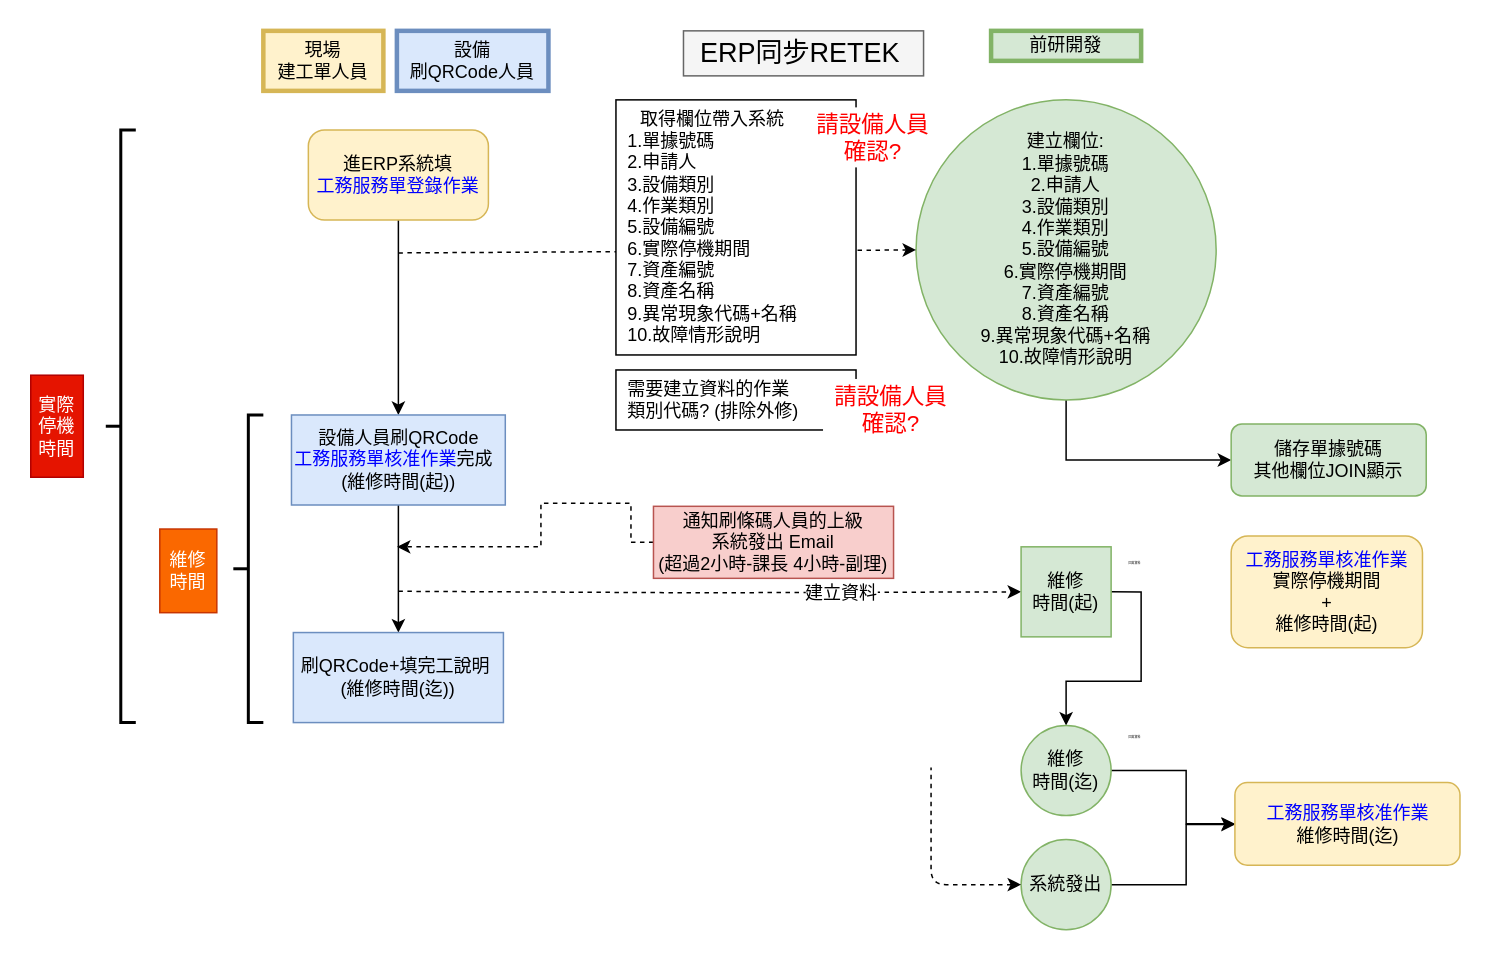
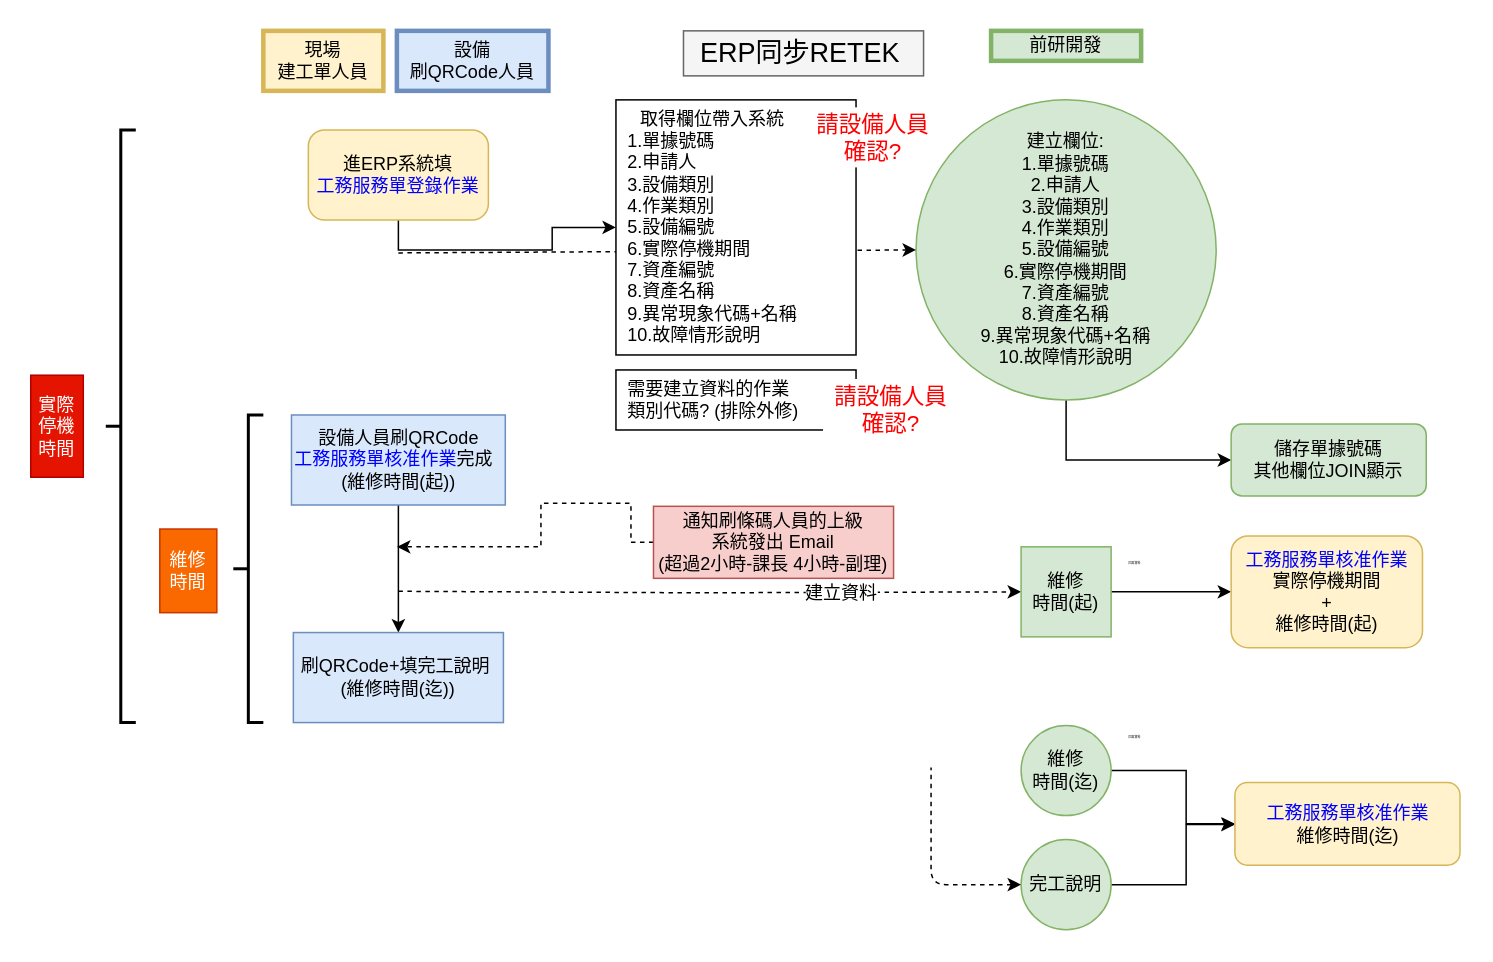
(398, 326) -> (512, 250)
(1133, 681) -> (1179, 592)
(1066, 884) -> (1066, 884)
